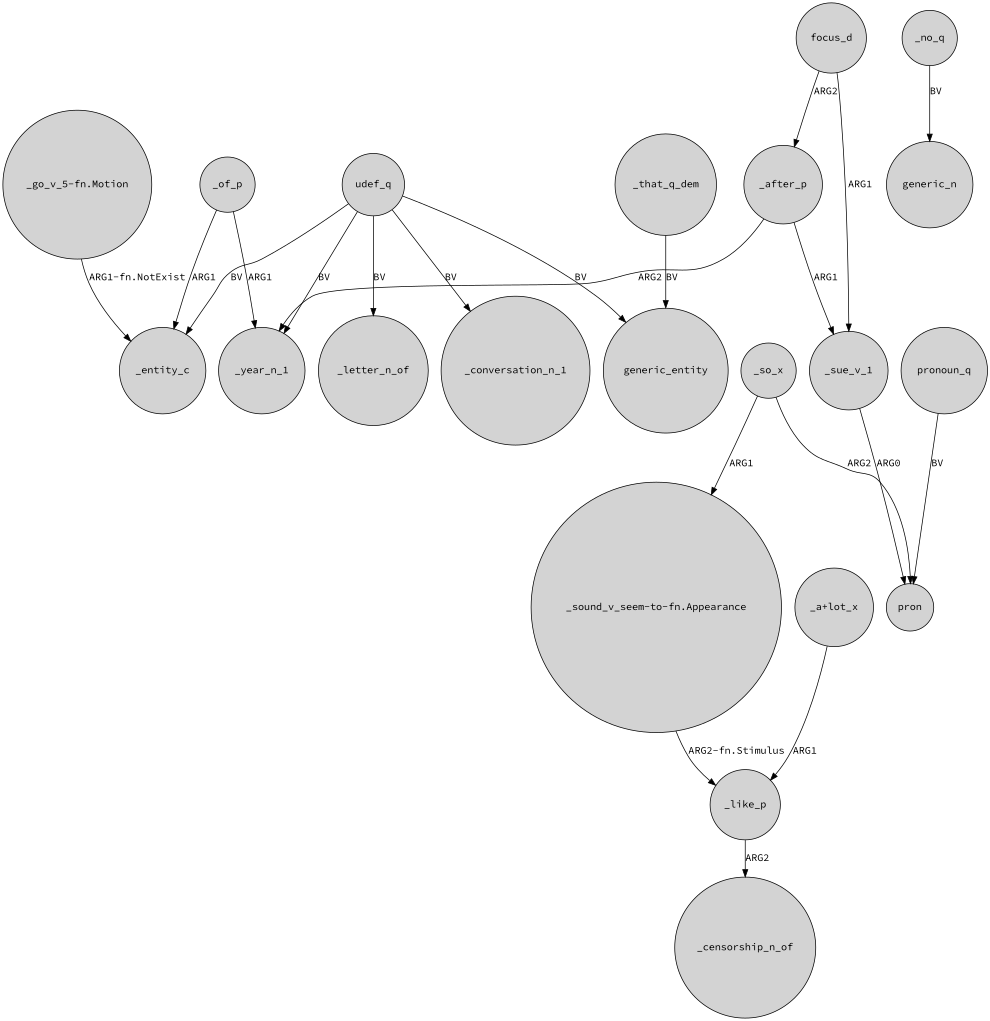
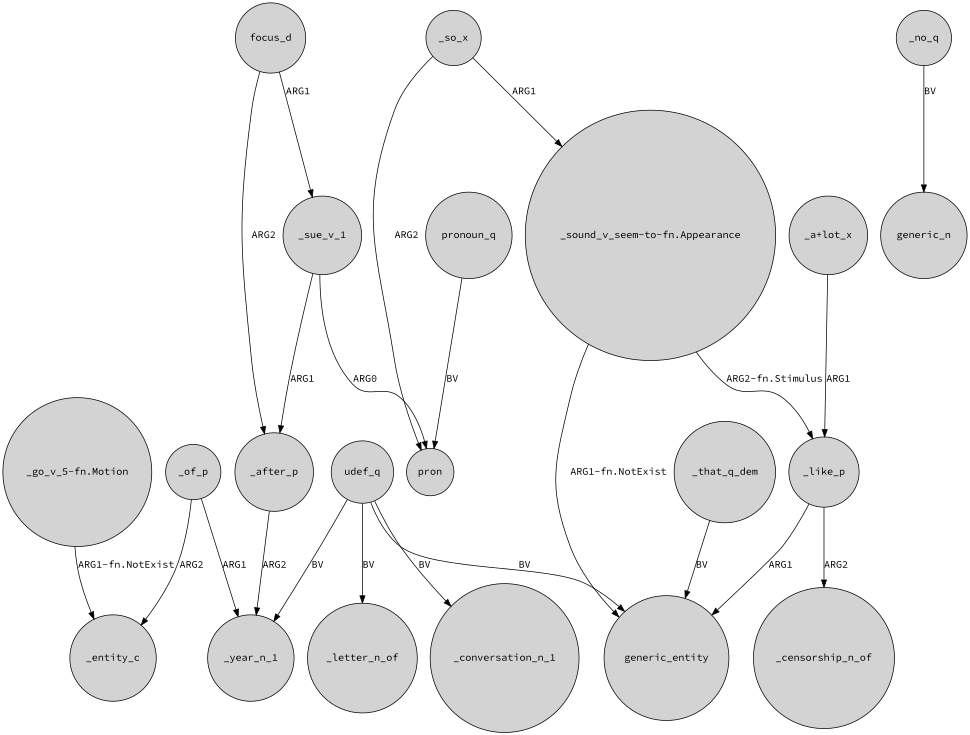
(262, 259) -> none
(811, 275) -> (295, 349)
(204, 278) -> (192, 565)
none -> (556, 483)
none -> (768, 561)
